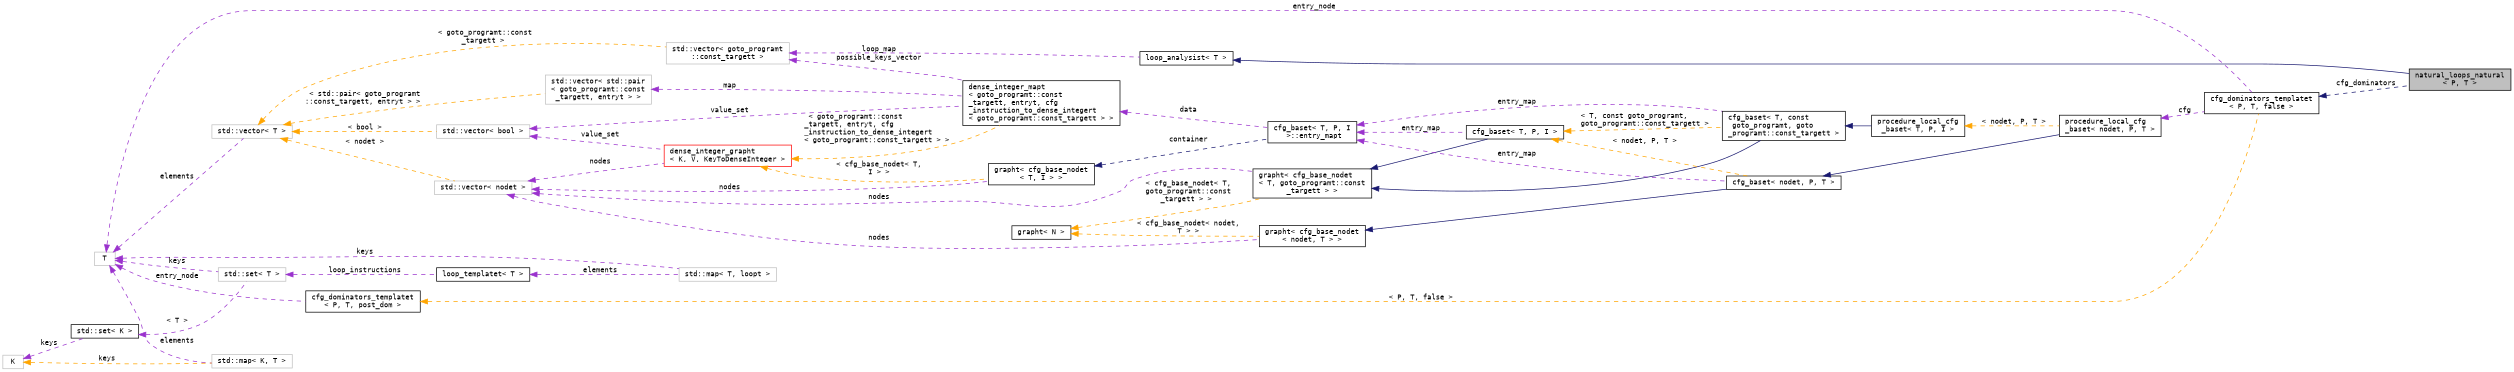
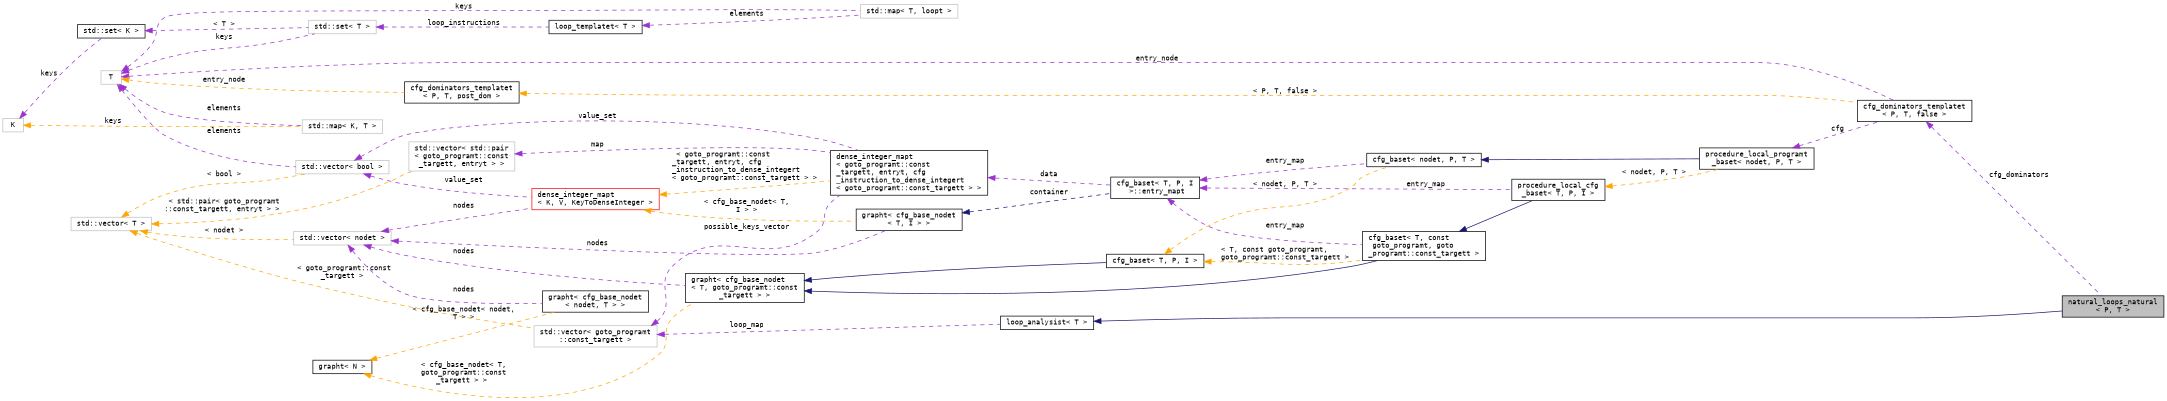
(2368, 91) -> (2016, 211)
(2110, 126) -> (1757, 159)
(1415, 132) -> (1359, 189)
(728, 156) -> (596, 199)
(181, 193) -> (198, 150)
(1550, 209) -> none
(212, 293) -> (266, 89)
